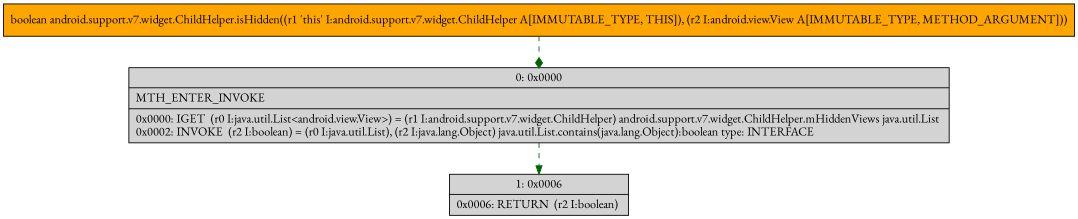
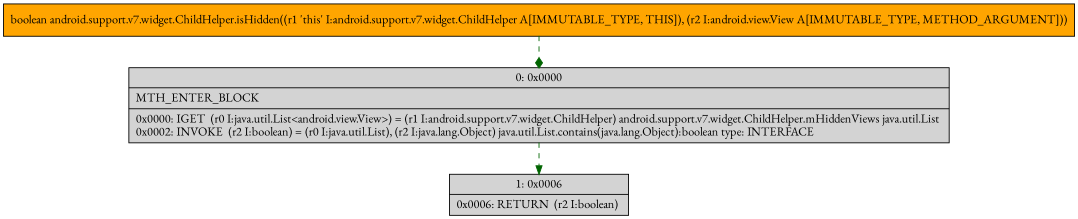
(200, 98) -> (198, 98)
